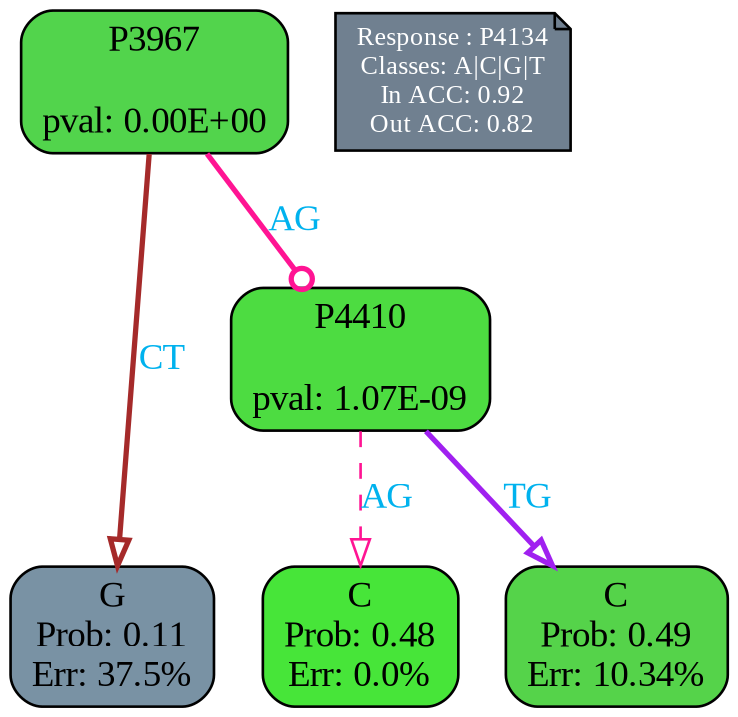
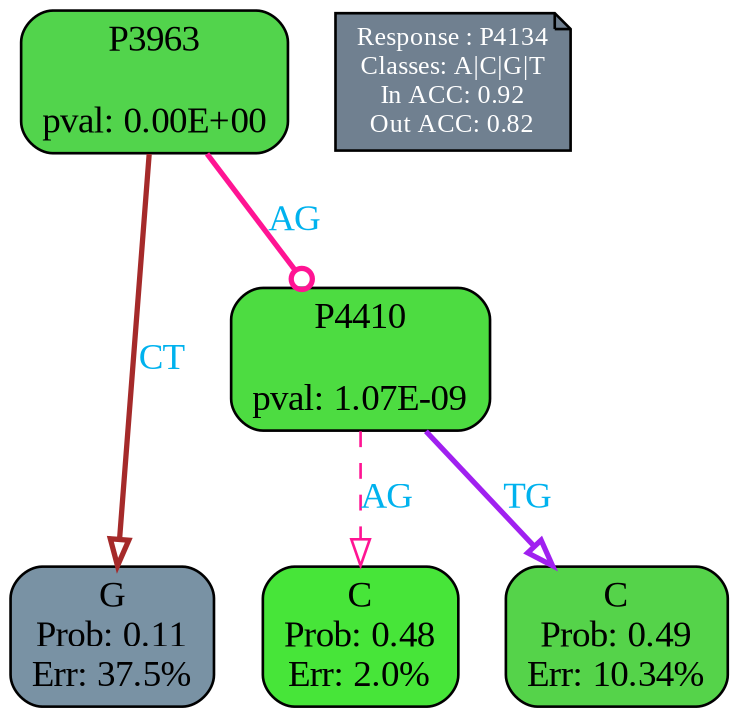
(155, 82) -> (155, 82)
(361, 637) -> (361, 637)
